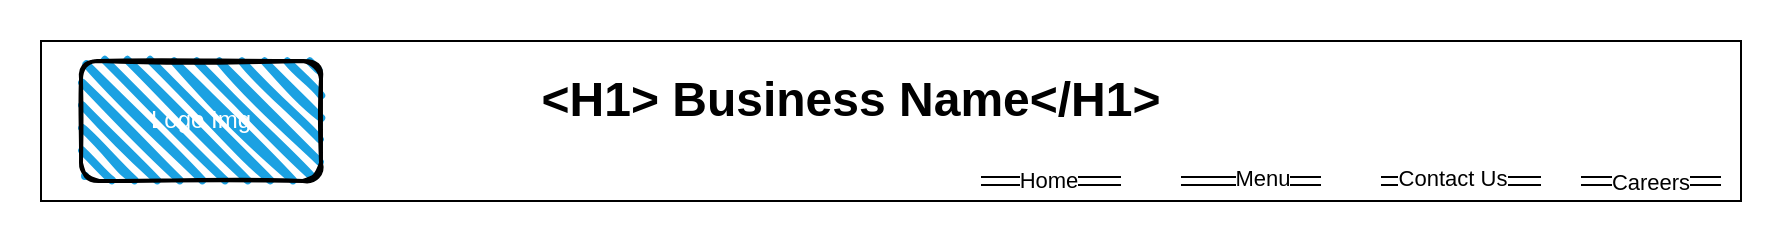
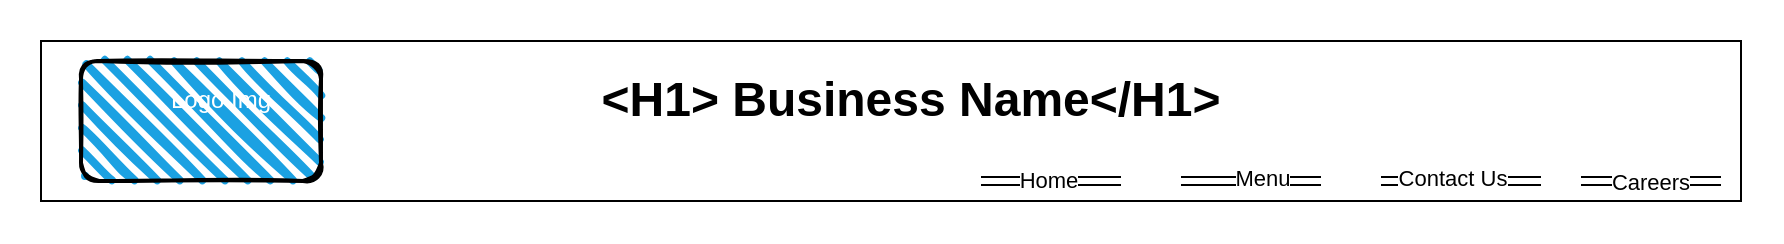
(851, 101) -> (911, 101)
(201, 121) -> (221, 101)
